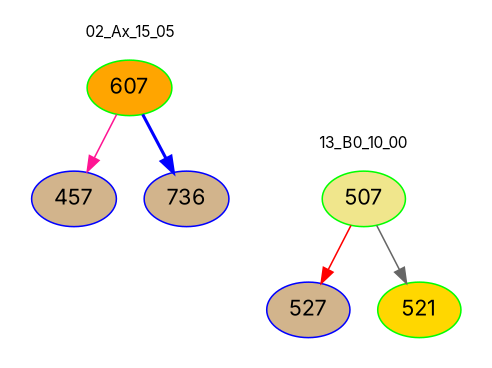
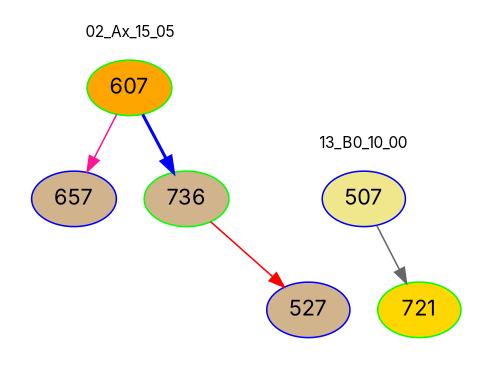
(74, 199) -> (74, 199)
(187, 199) -> (187, 199)
(364, 199) -> (364, 199)
(340, 247) -> (242, 249)
(419, 310) -> (419, 310)
